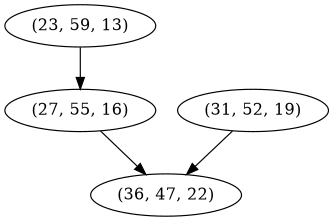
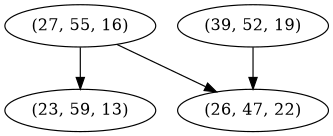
(80, 62) -> (80, 62)
(253, 110) -> (253, 26)
(166, 195) -> (253, 110)
